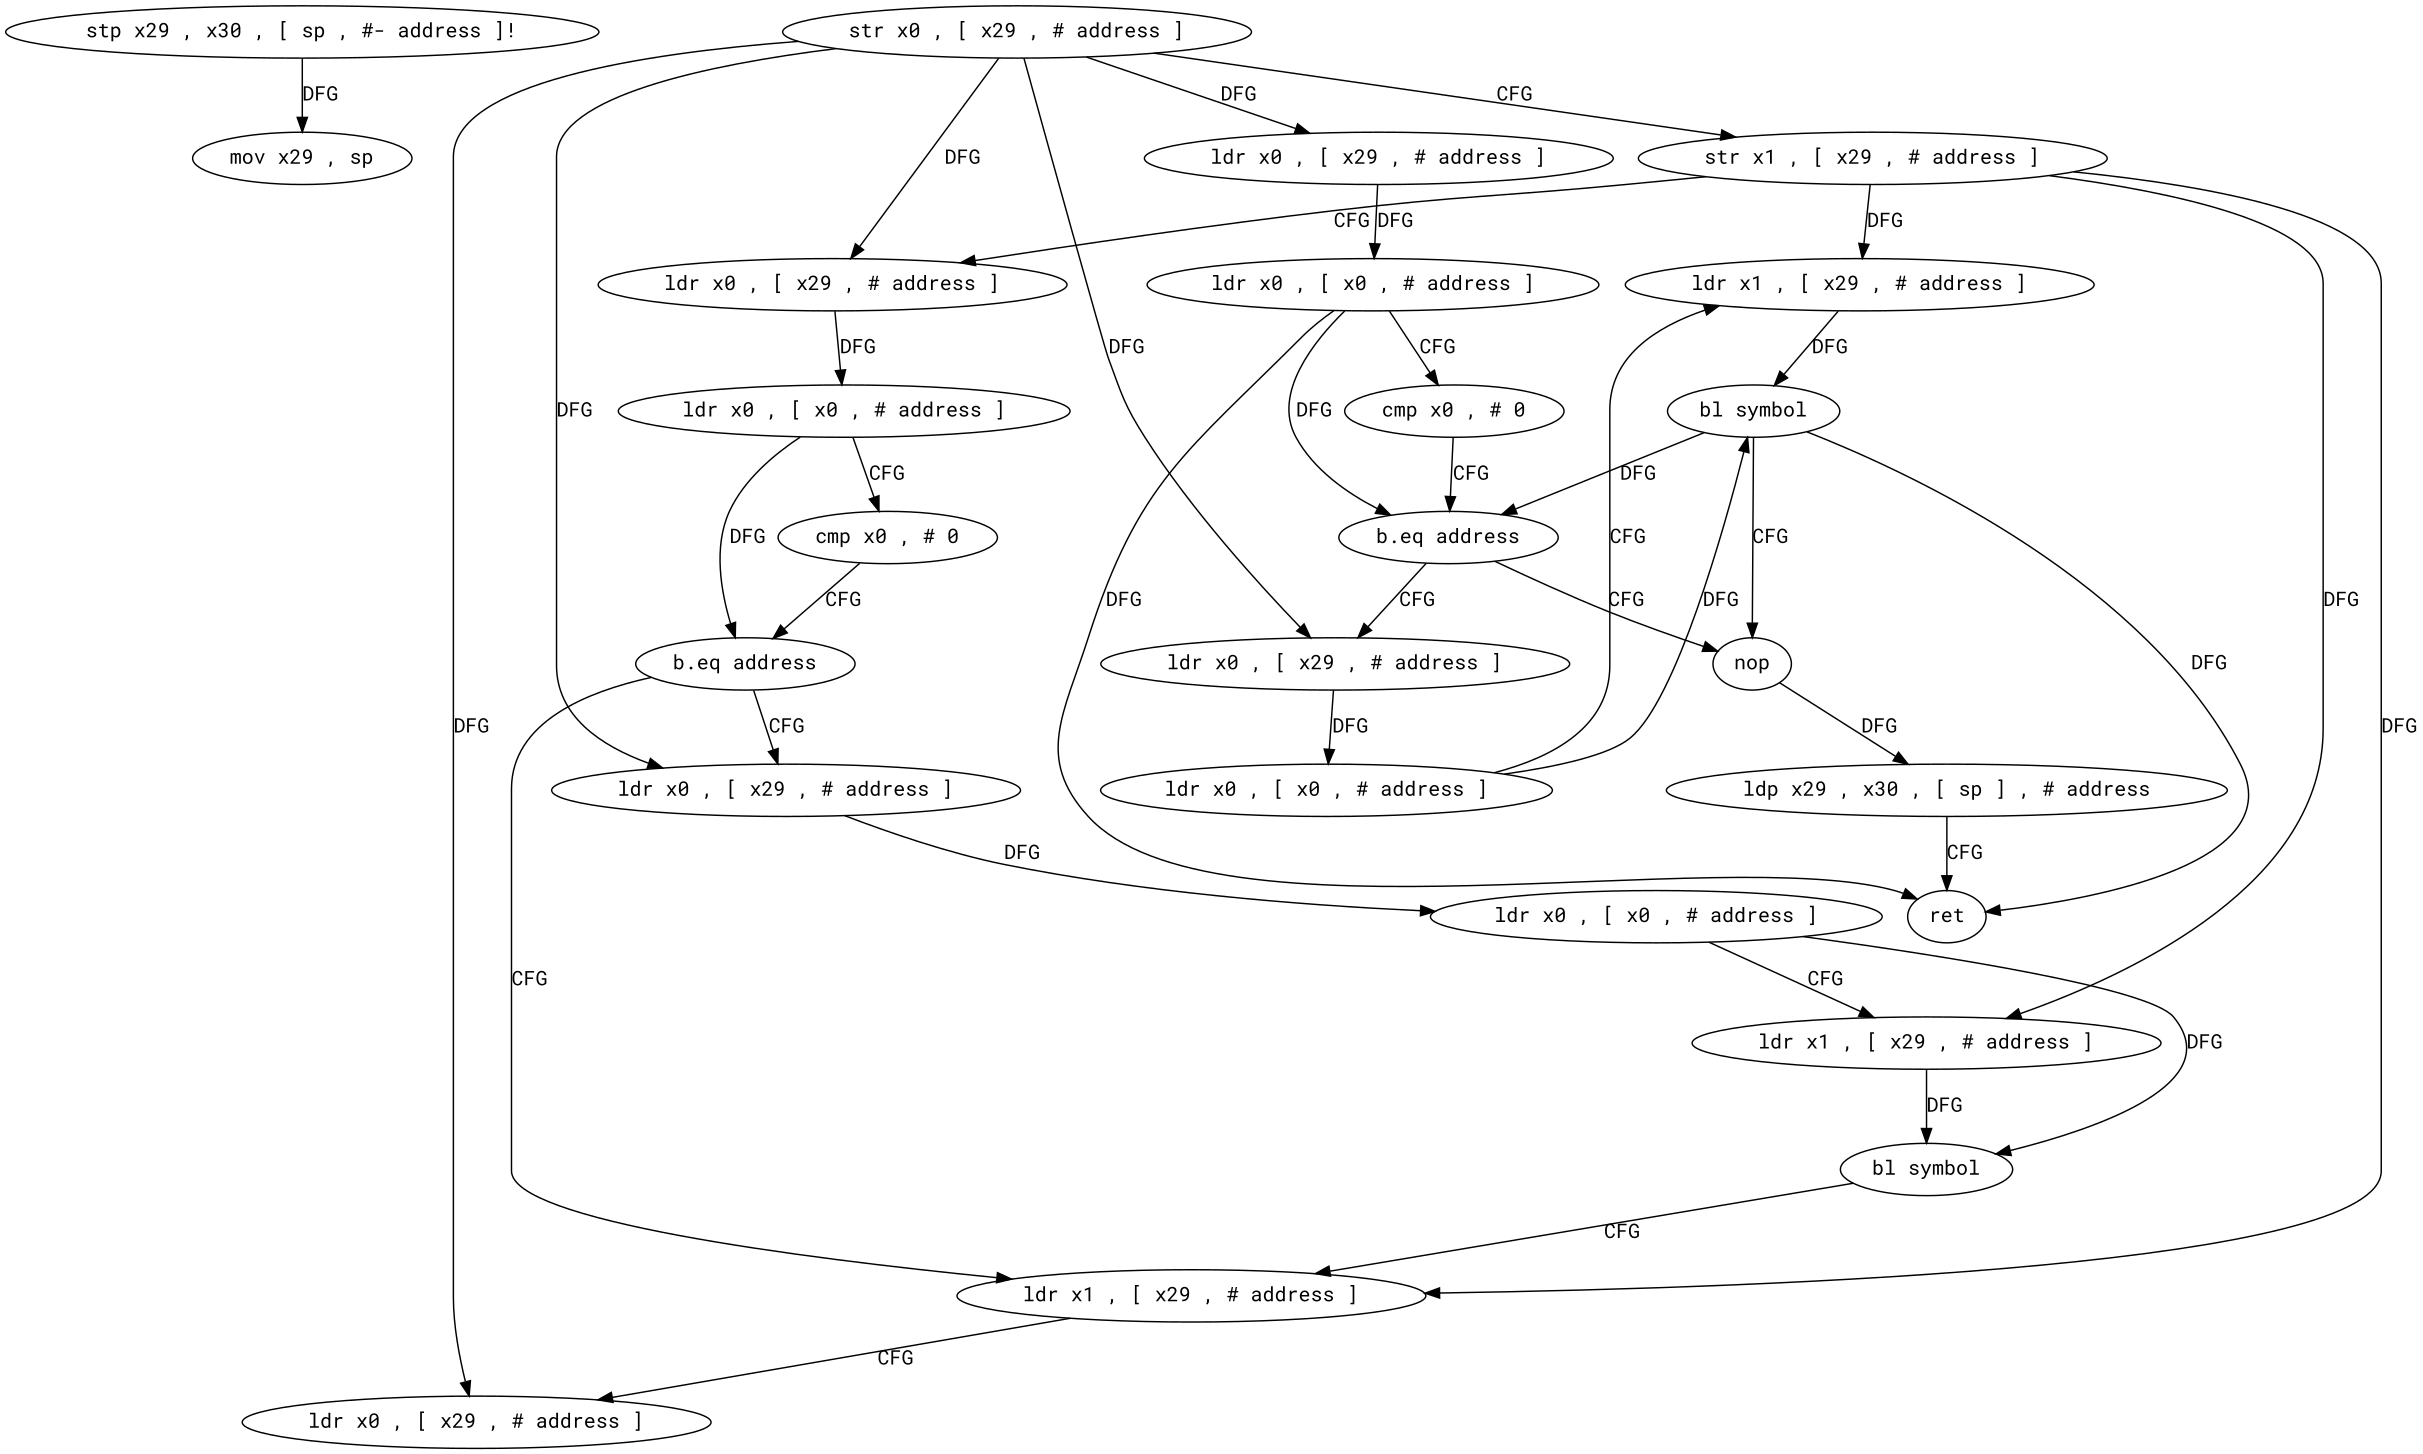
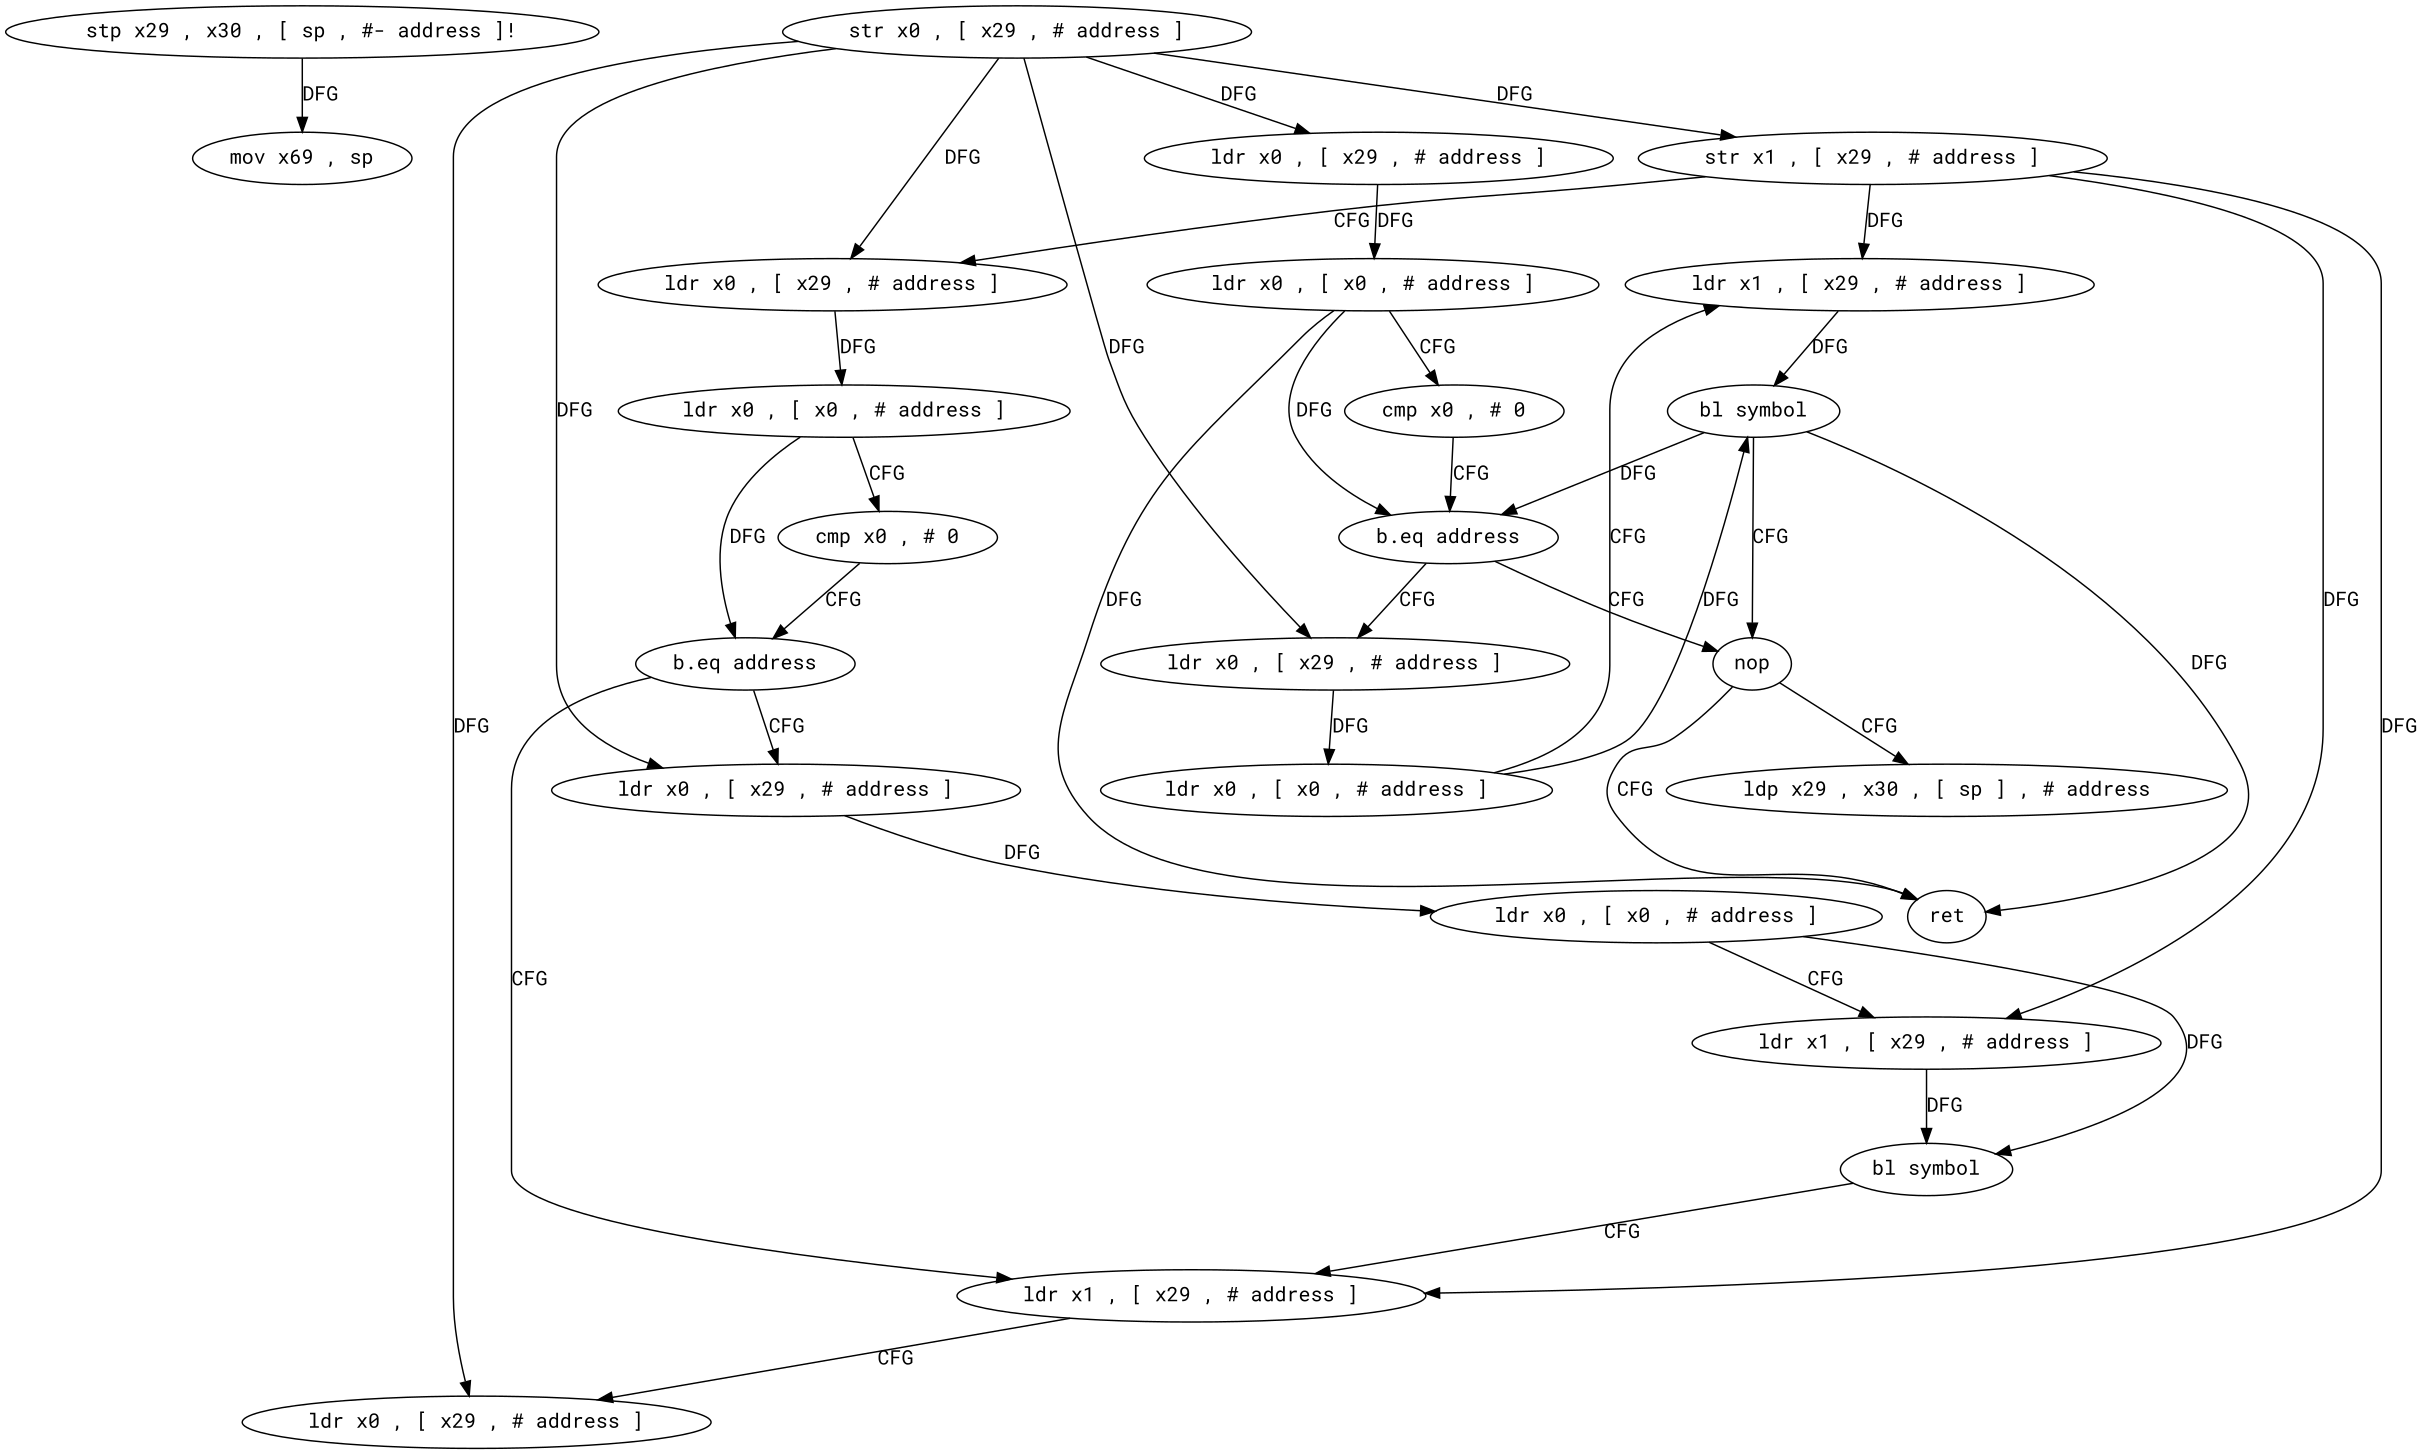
(1515, 95) -> (1515, 95)
(302, 158) -> (302, 158)
(1879, 727) -> (1879, 727)
(1947, 846) -> (1656, 853)
